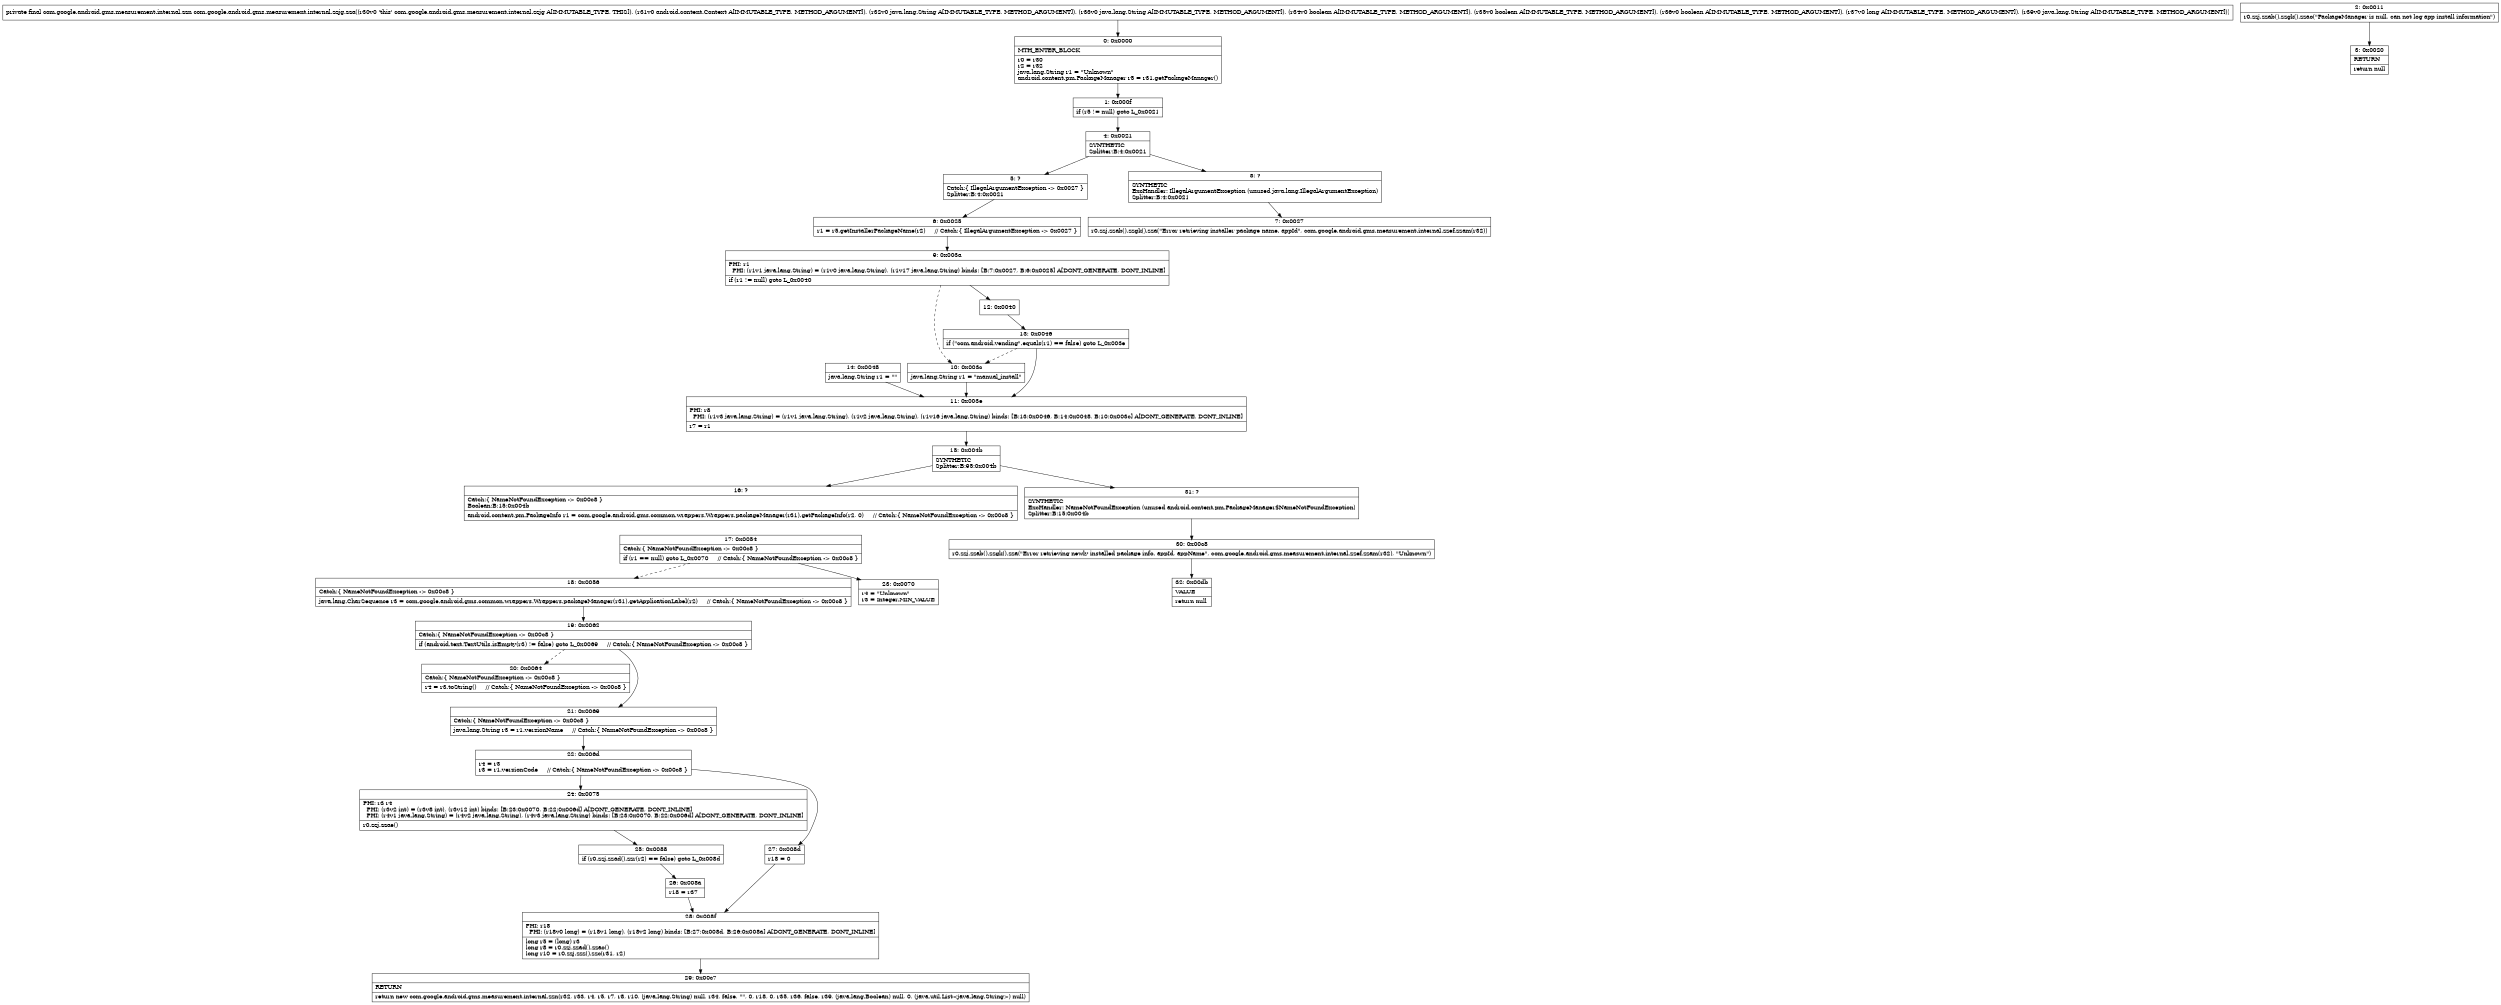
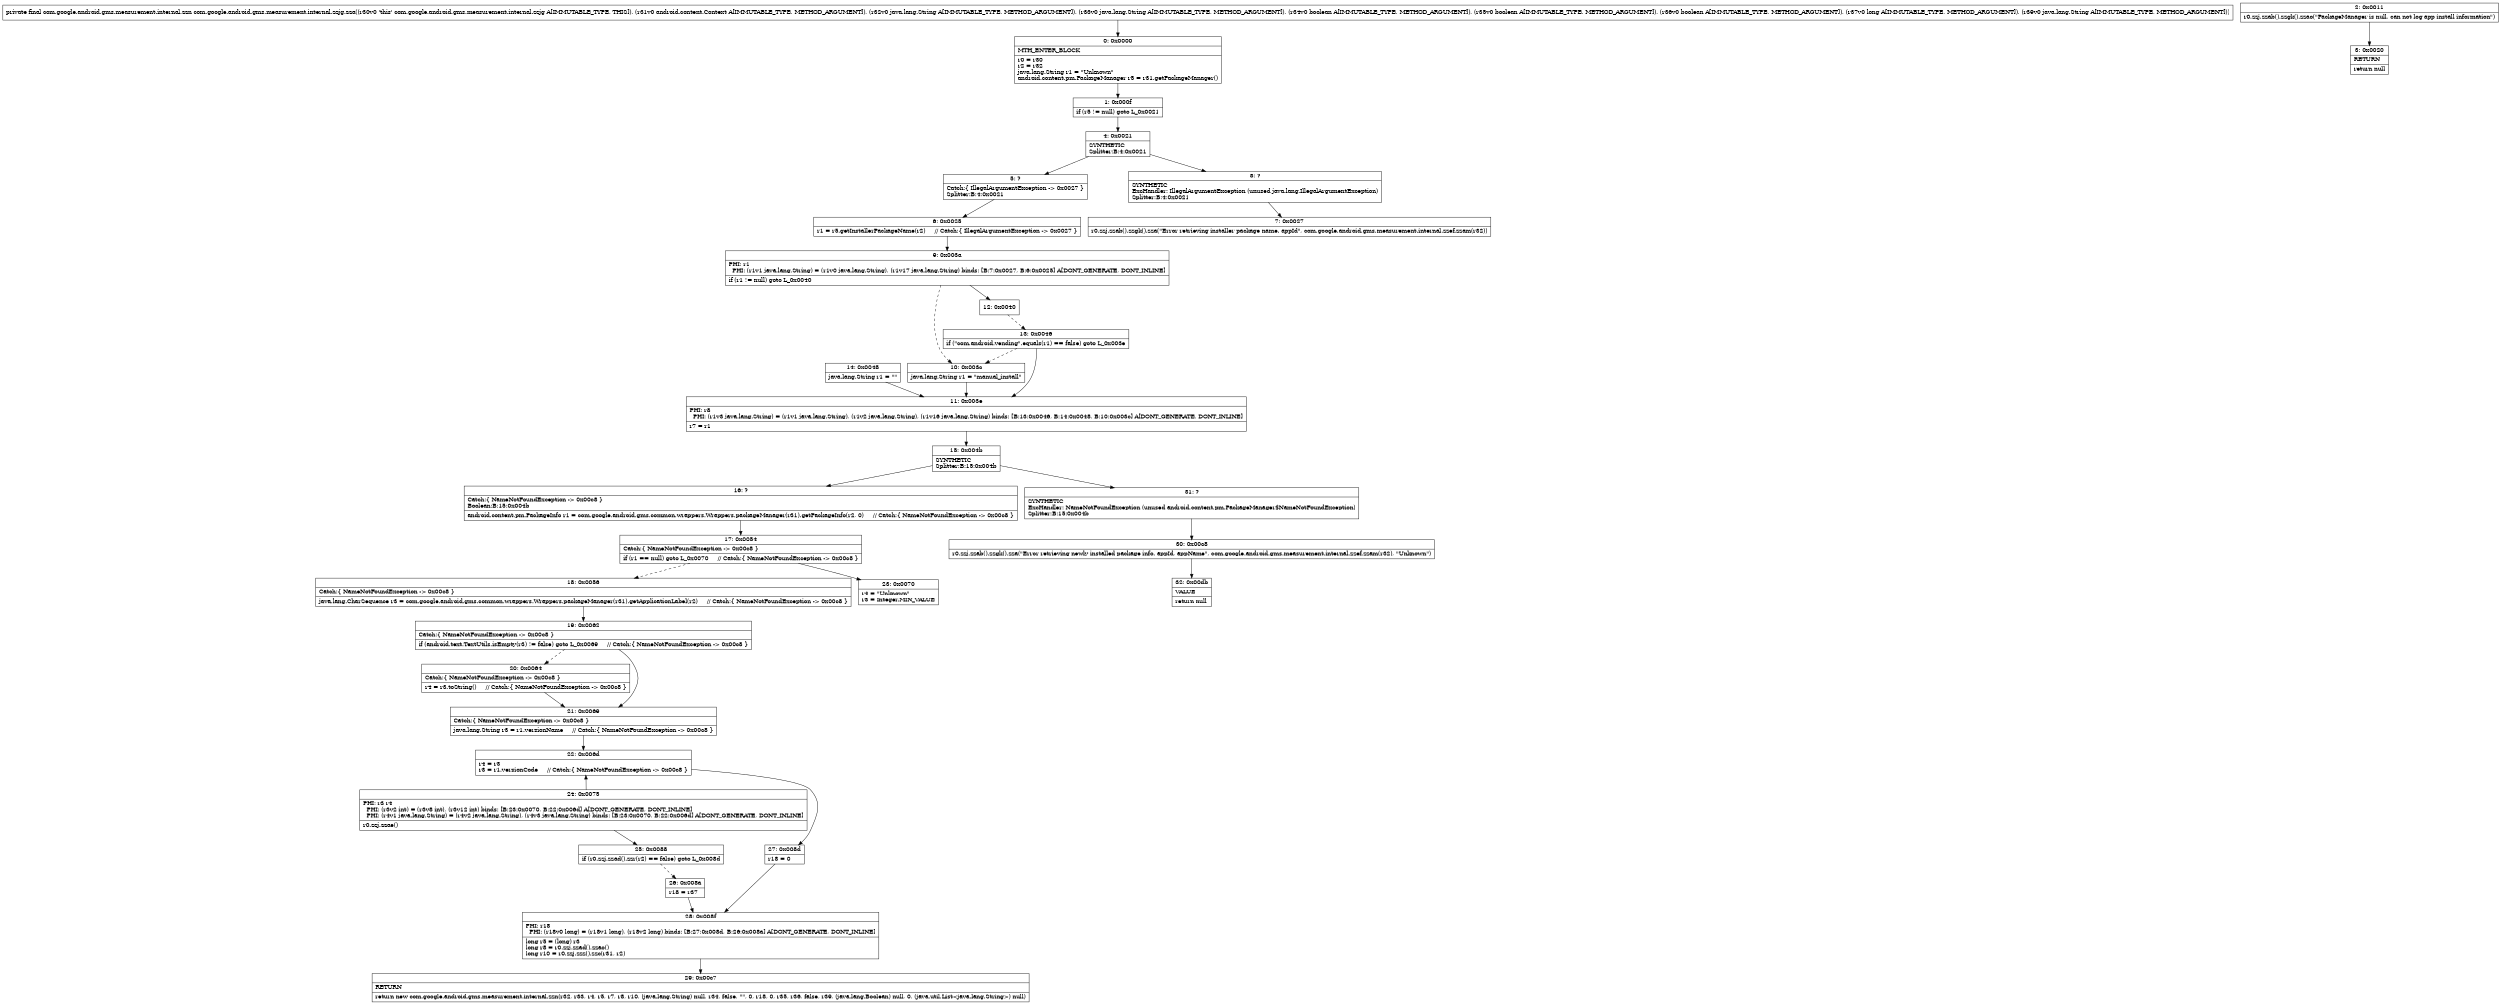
(1015, 321) -> (1015, 321)
(966, 466) -> (966, 466)
none -> (741, 526)
none -> (553, 699)
(581, 780) -> (586, 785)
(667, 870) -> (667, 870)
